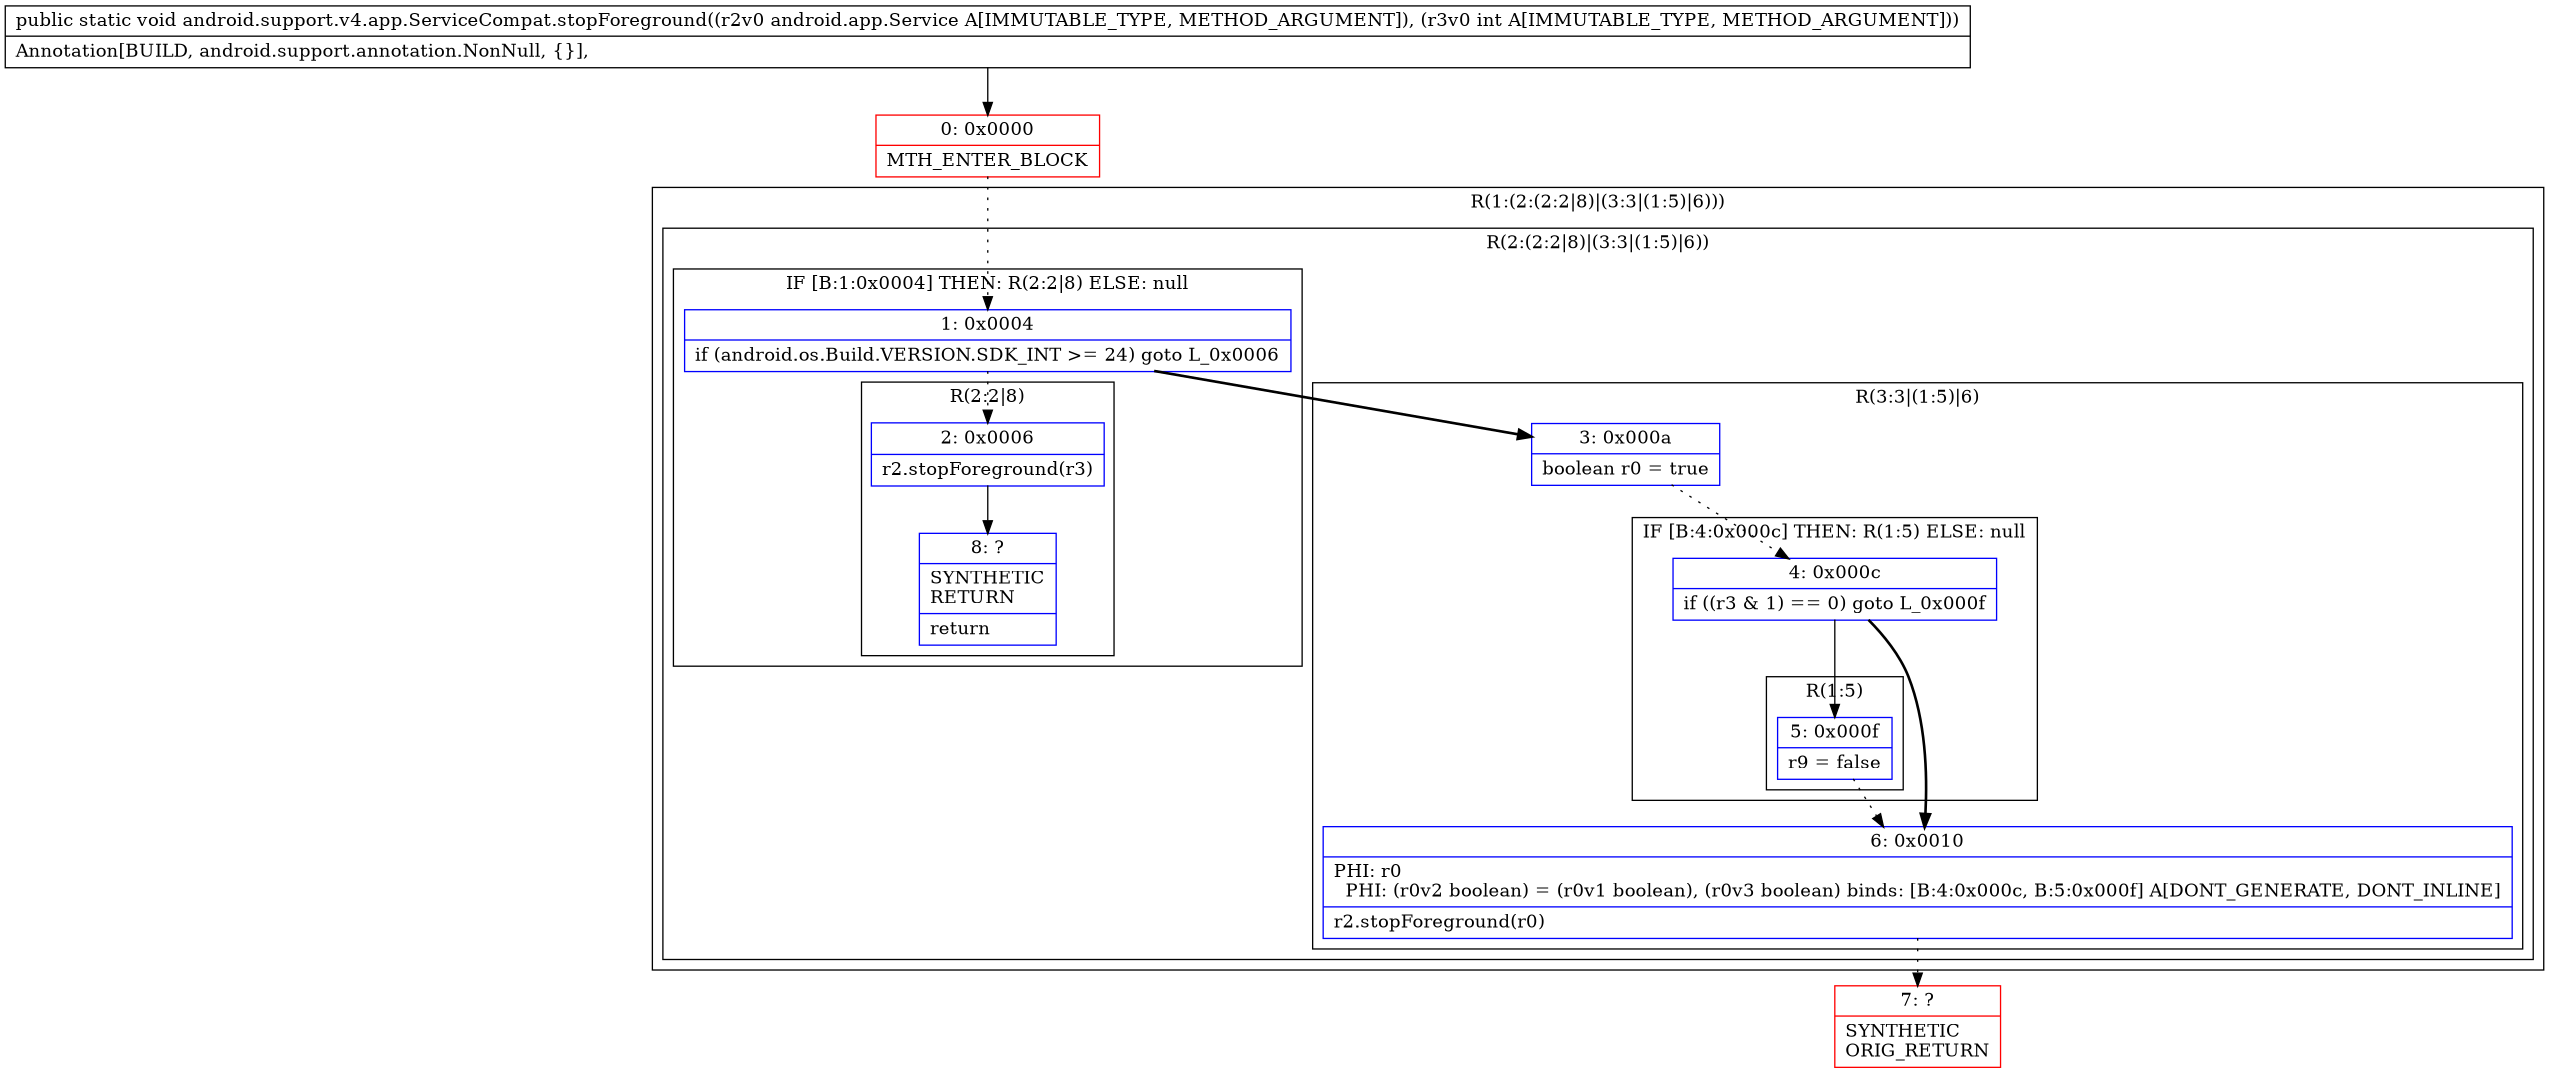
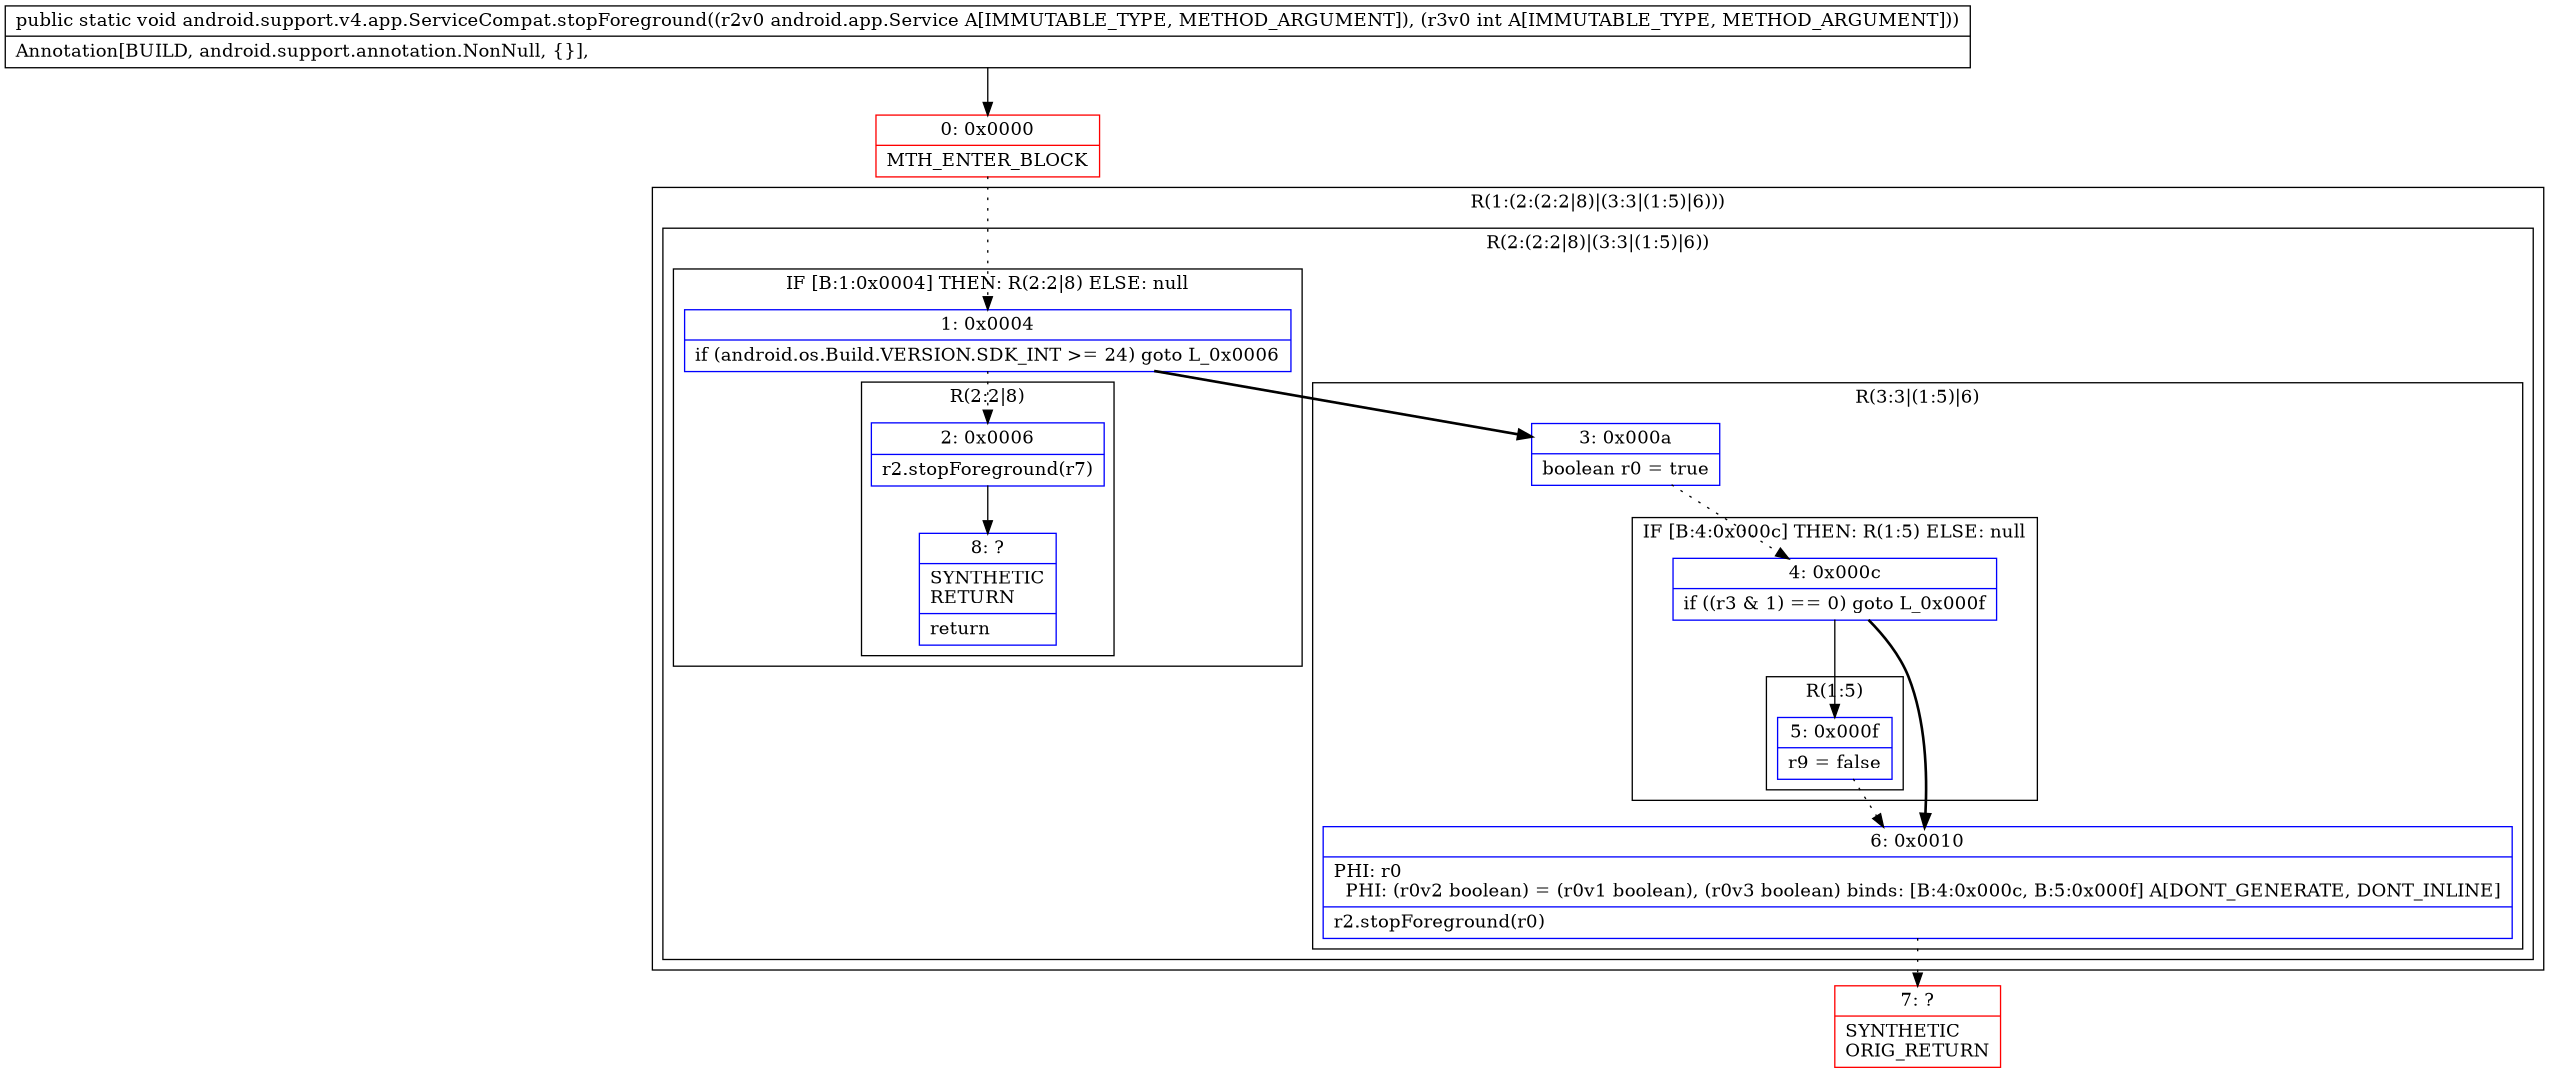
(988, 470) -> (988, 470)
